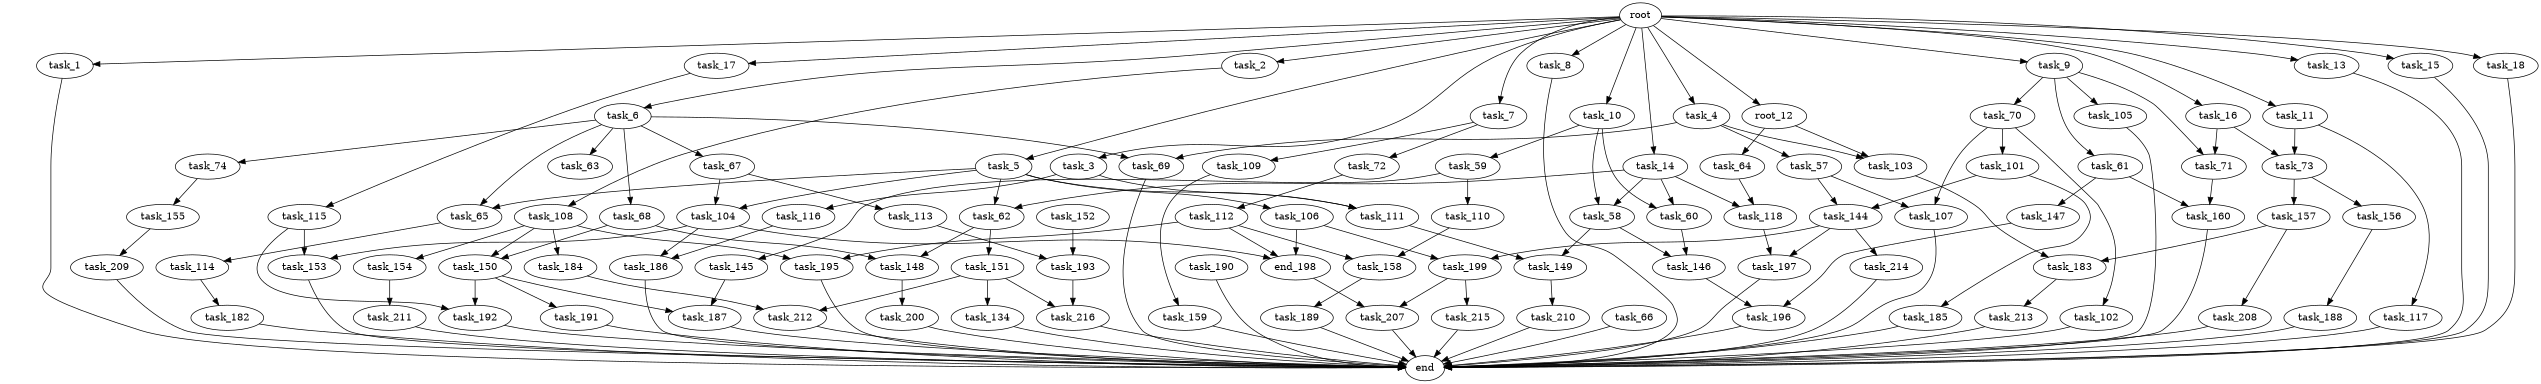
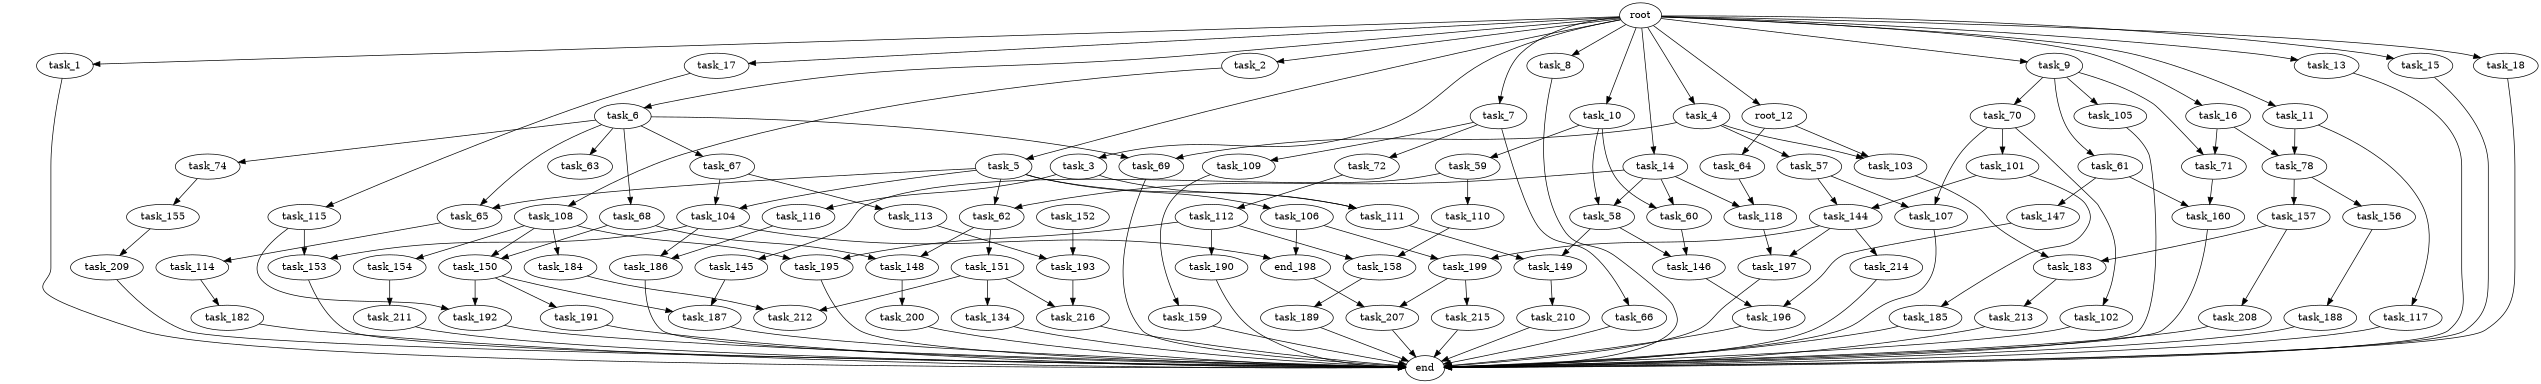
(2294, 167) -> (2294, 167)
none -> (1543, 232)
(1250, 240) -> (1211, 239)
(1107, 358) -> none
